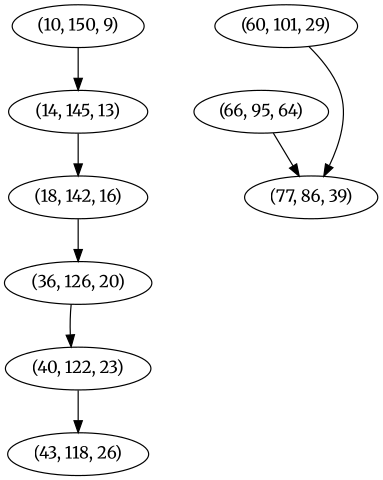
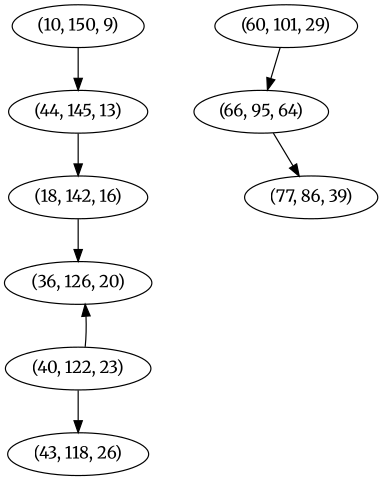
(343, 102) -> (276, 63)
(78, 112) -> (78, 112)
(70, 320) -> (86, 332)
